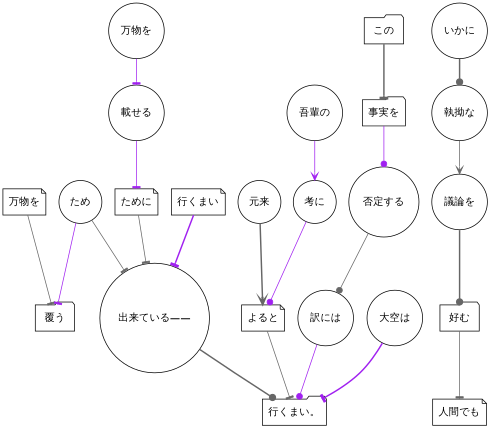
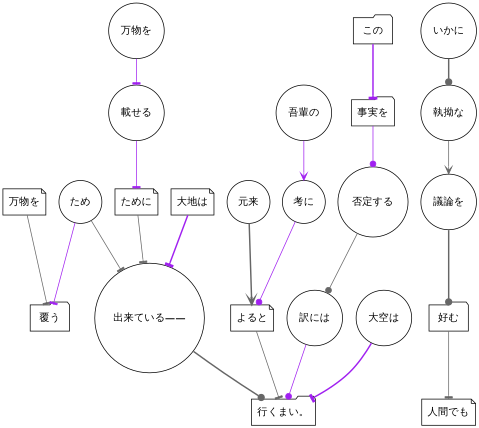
(384, 70) -> (373, 70)
(198, 202) -> (192, 202)
